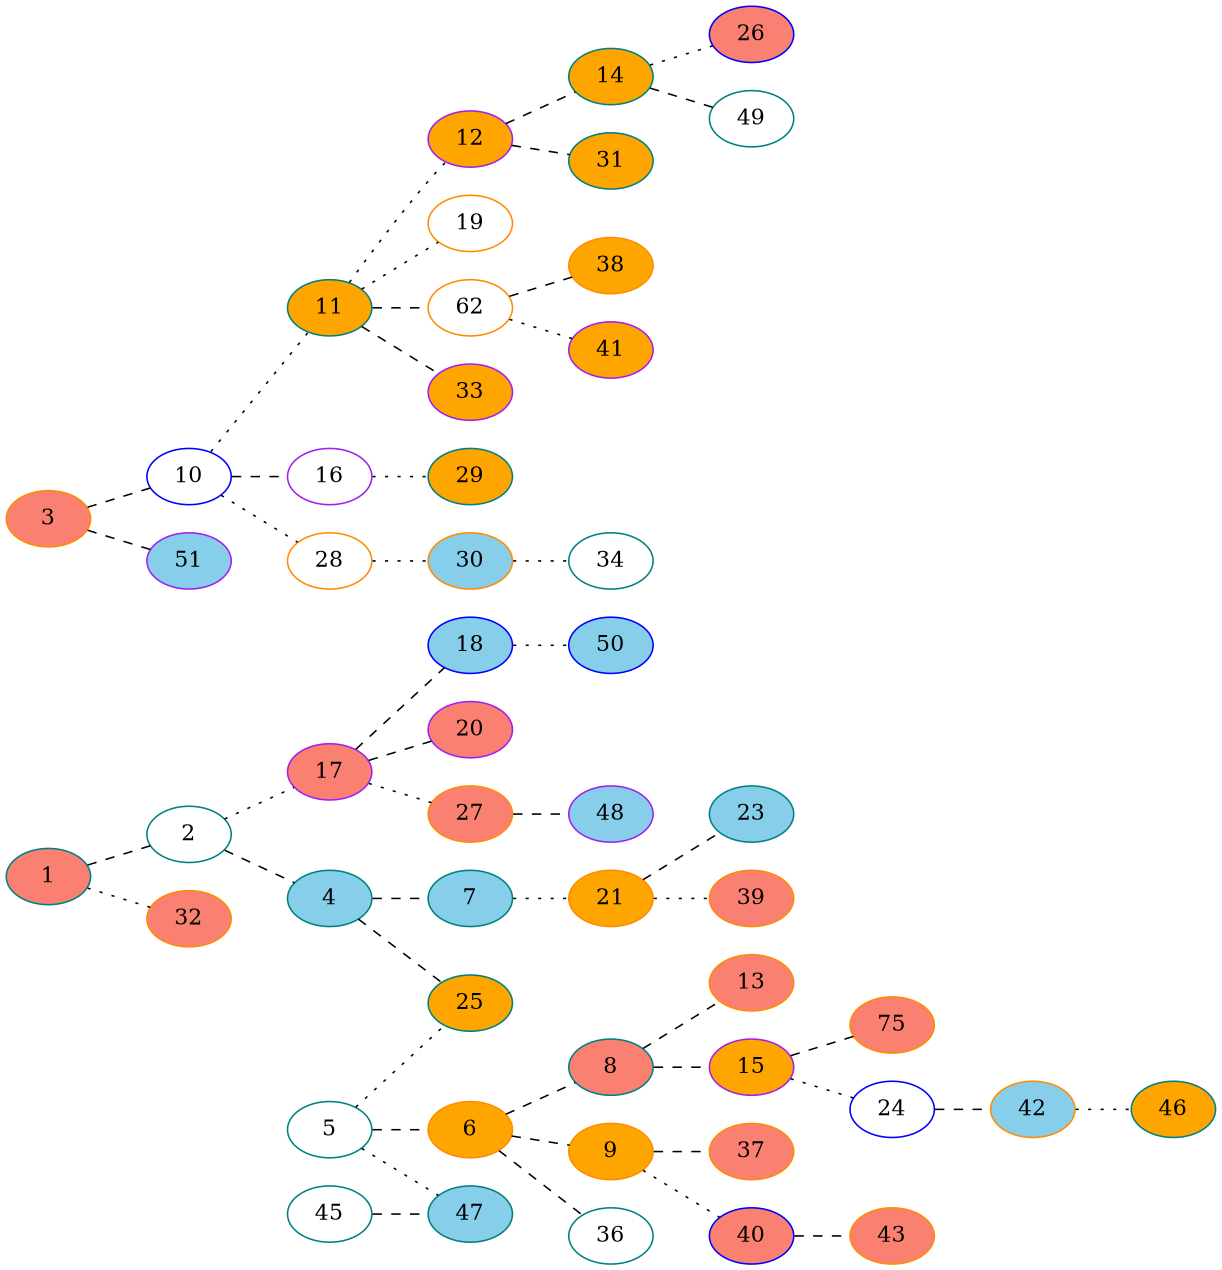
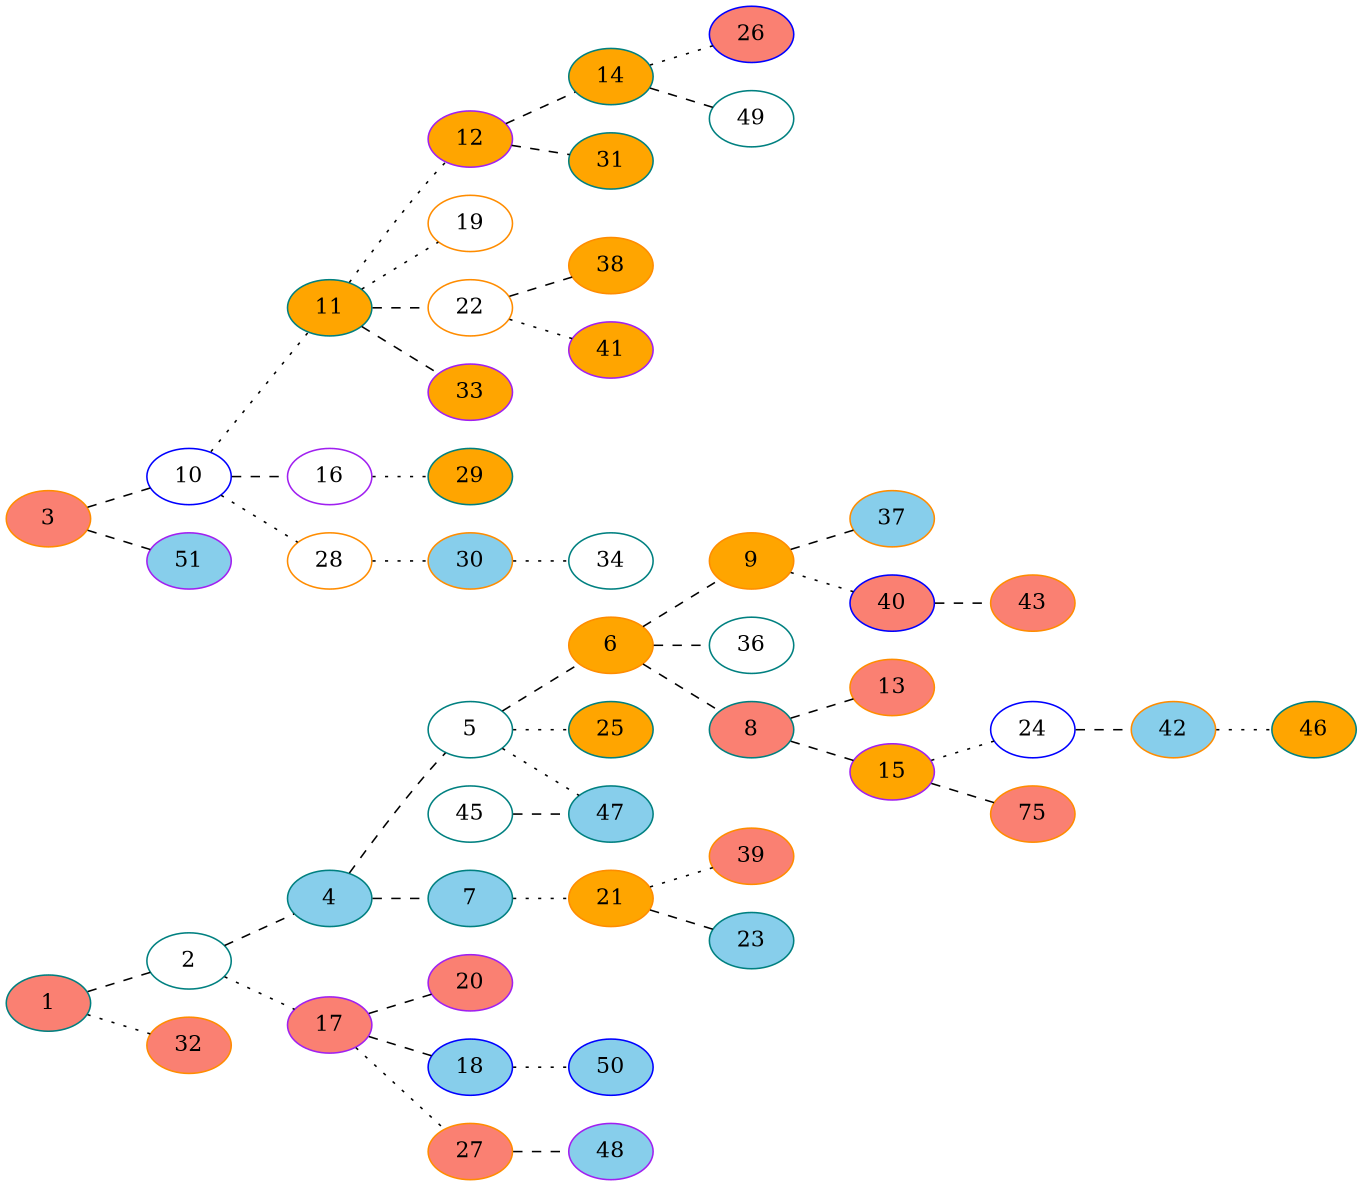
(470, 308) -> (470, 308)
(400, 951) -> (396, 812)
(752, 1152) -> (892, 519)
